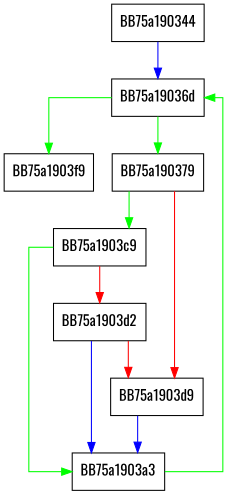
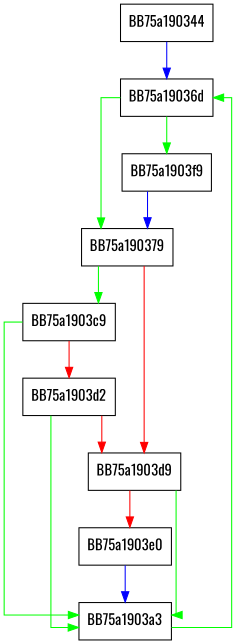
none -> (148, 205)
(91, 392) -> (51, 530)
(138, 429) -> (176, 553)
none -> (125, 546)
